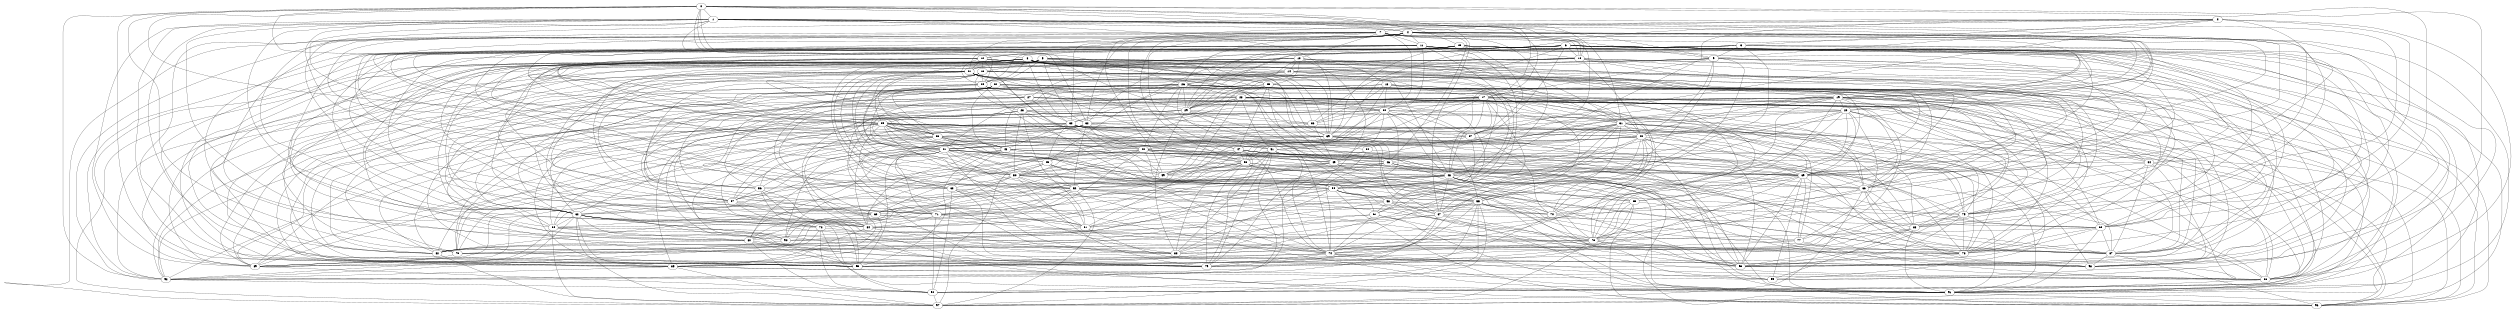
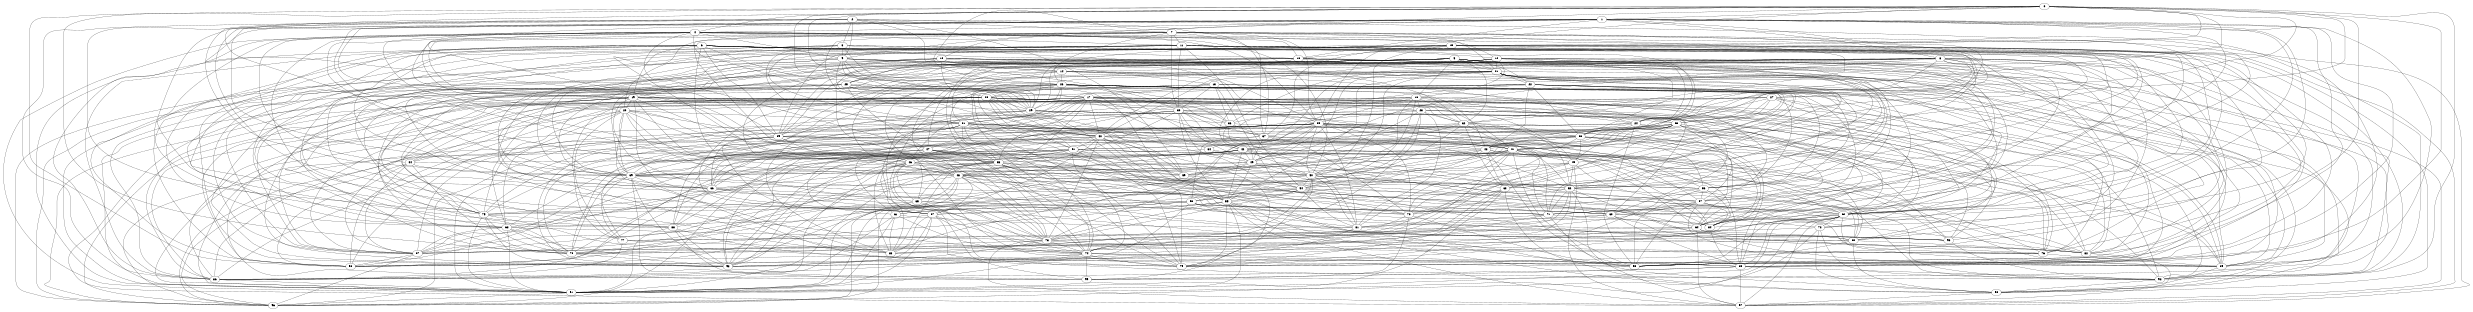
(1486, 37) -> none
(1266, 53) -> (941, 88)
(1005, 92) -> (2227, 80)
(1059, 249) -> (1156, 249)
(1424, 300) -> (1409, 245)
